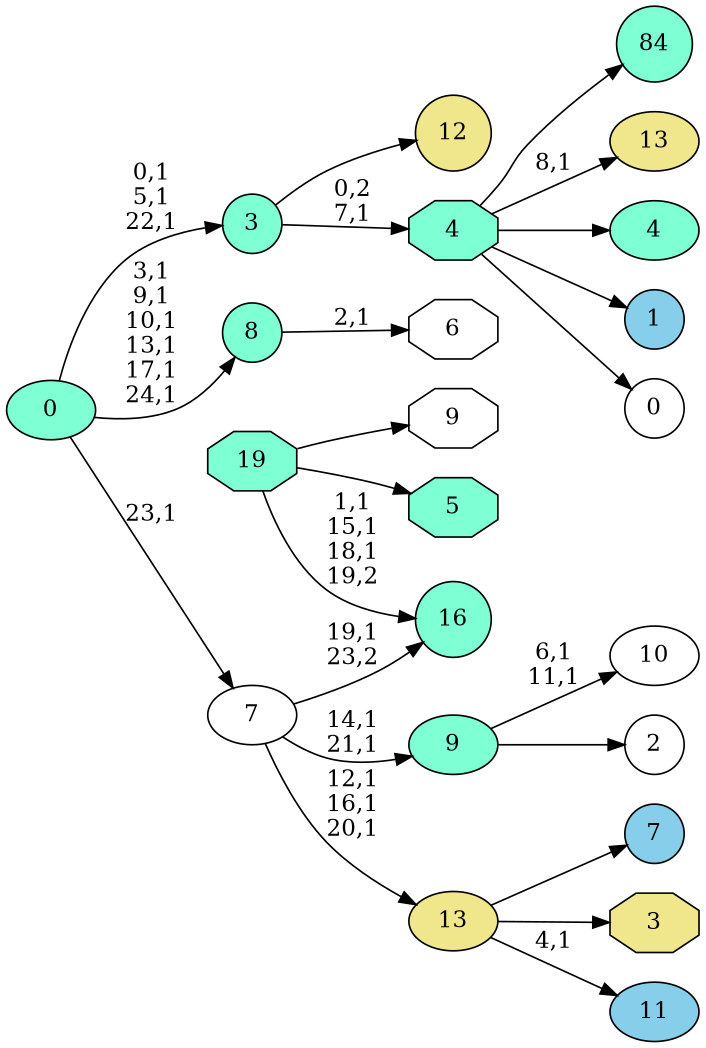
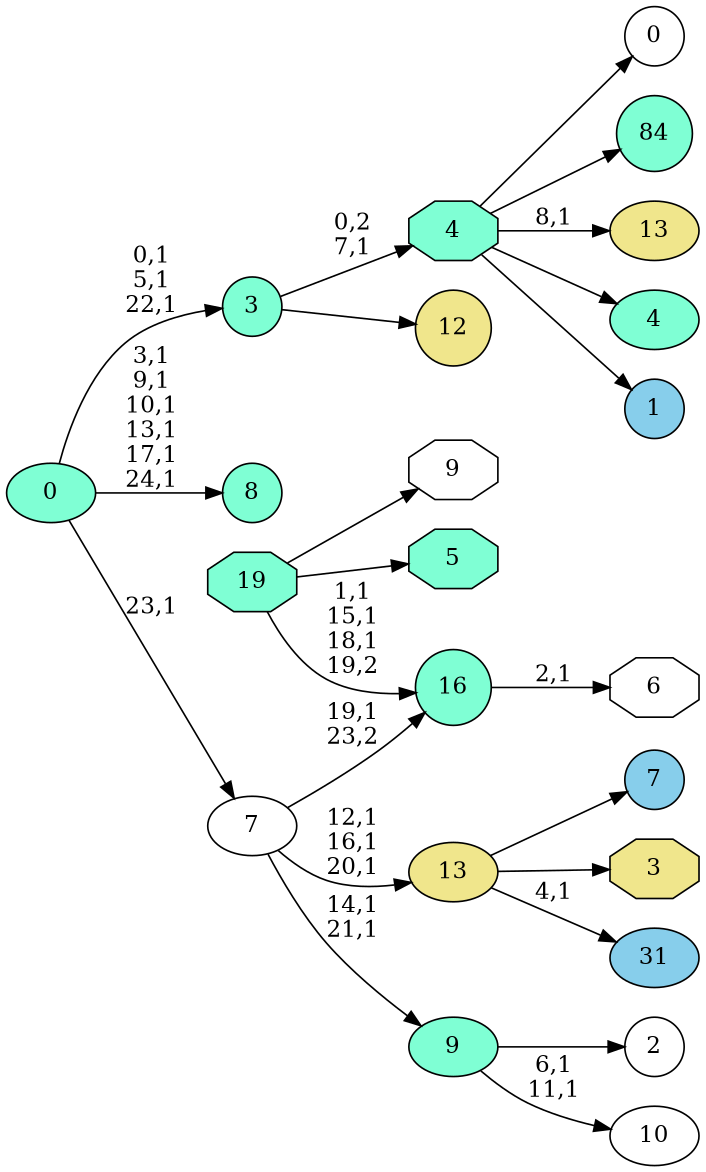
(337, 331) -> (542, 687)
(654, 1012) -> (654, 958)
